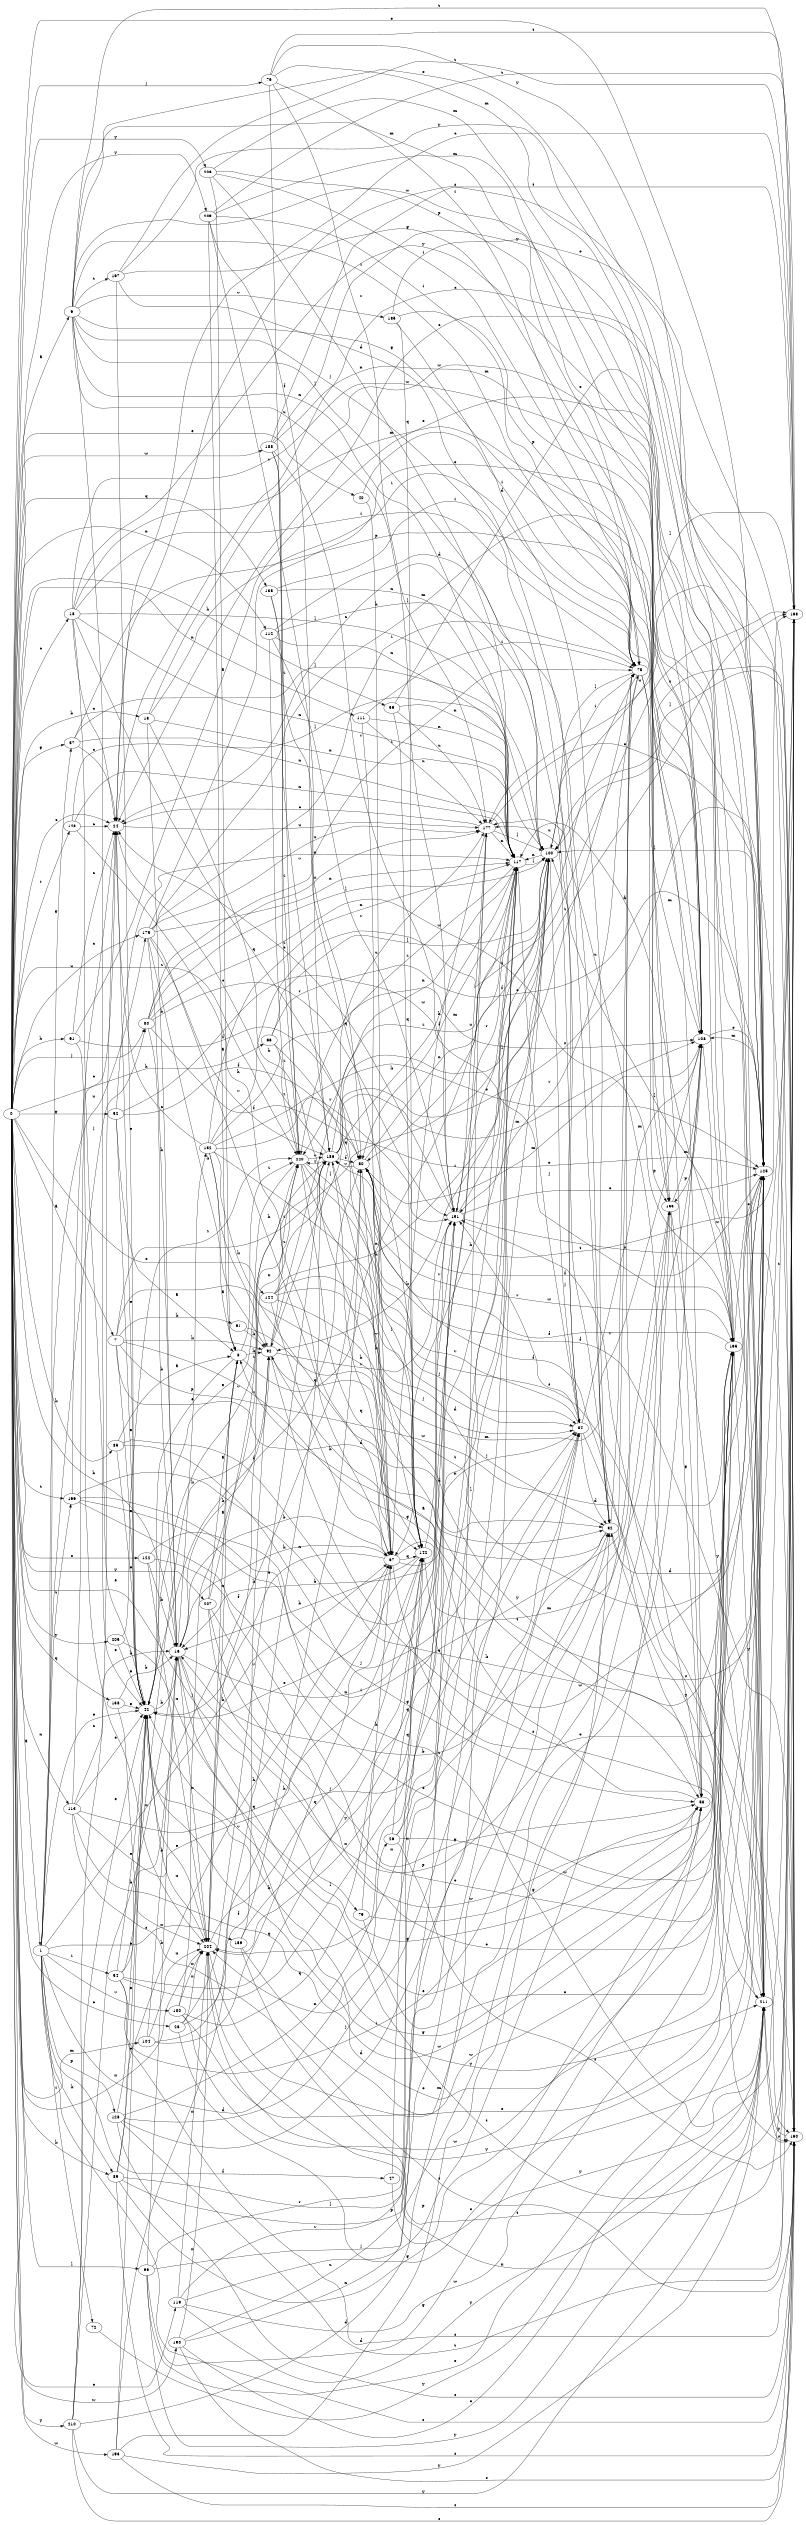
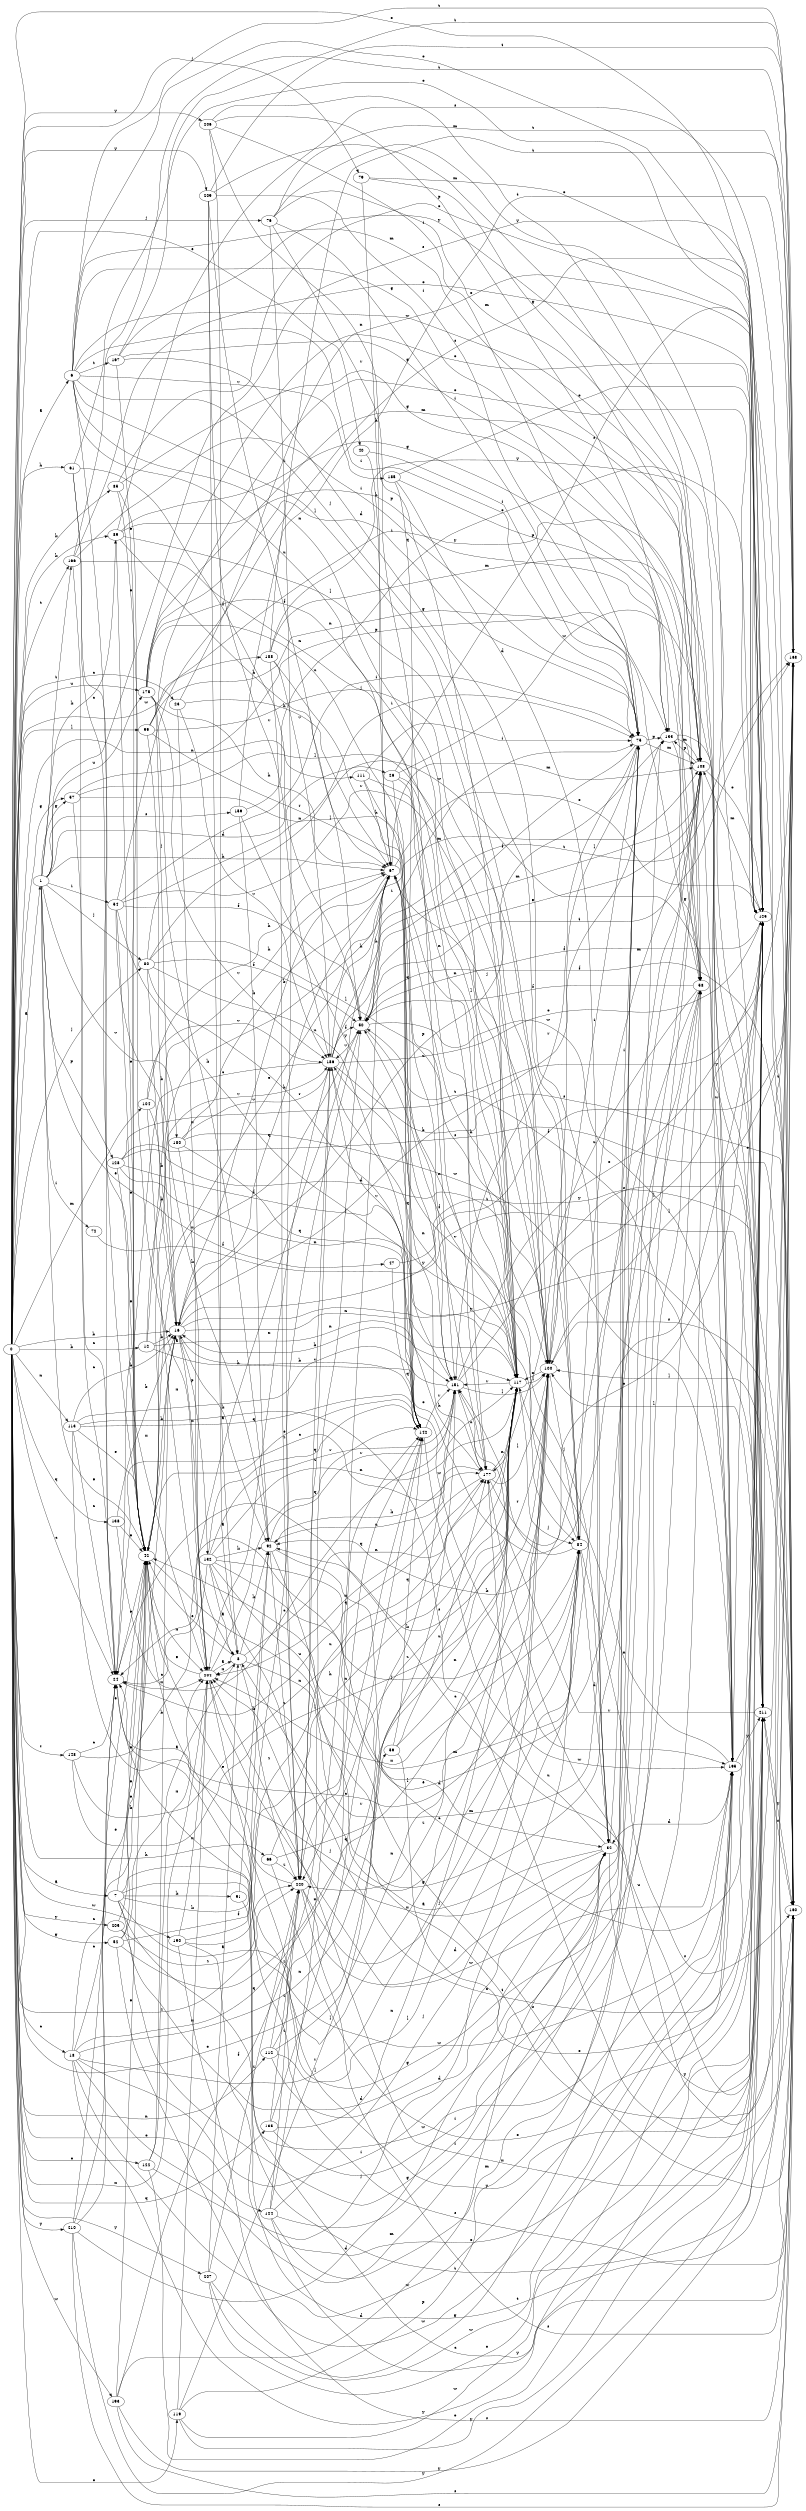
(208, 609) -> (208, 2047)
(147, 719) -> (147, 1347)
(533, 1148) -> (533, 900)
(162, 1150) -> (162, 846)
none -> (613, 1496)
